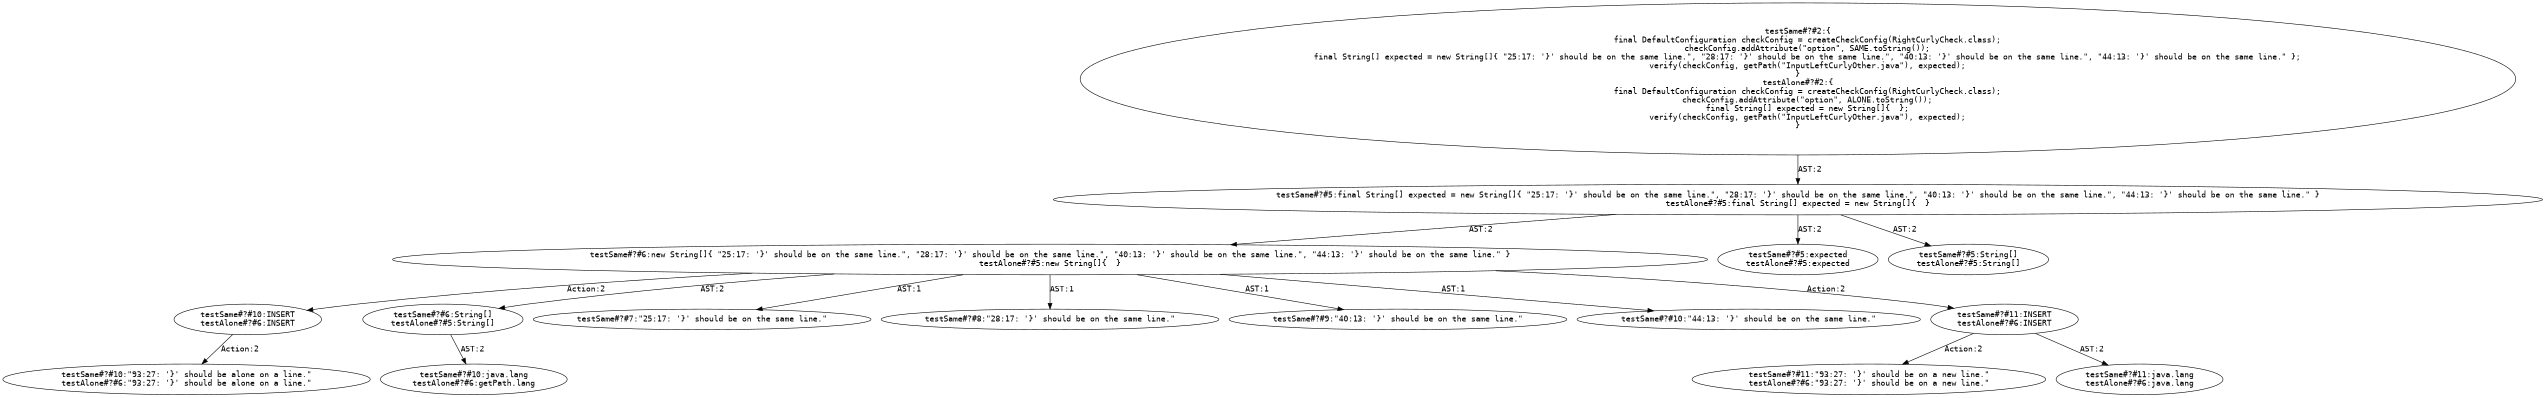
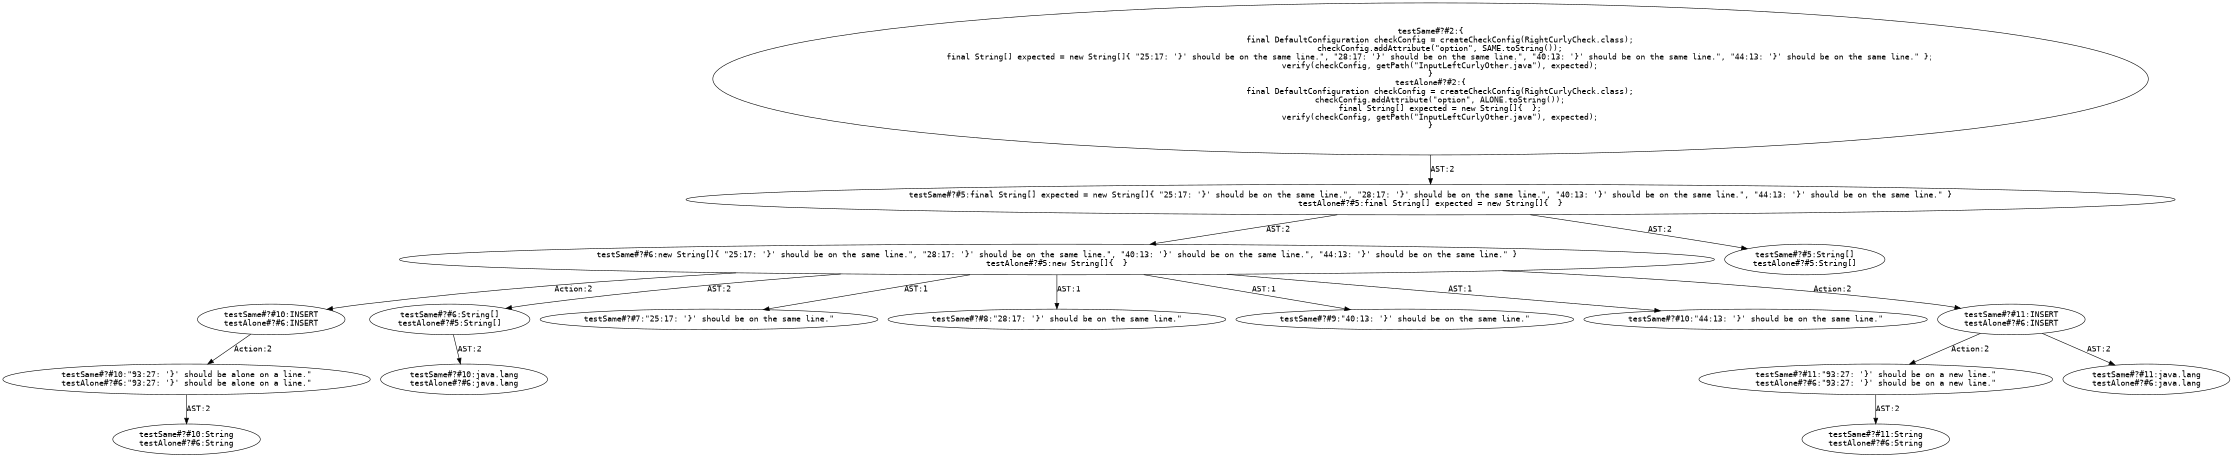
(1798, 259) -> none
(474, 379) -> (464, 379)
none -> (187, 439)
none -> (1876, 439)
